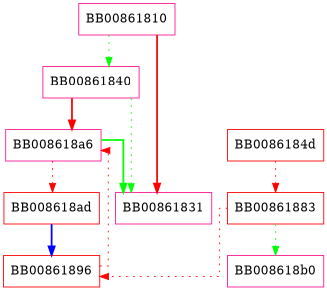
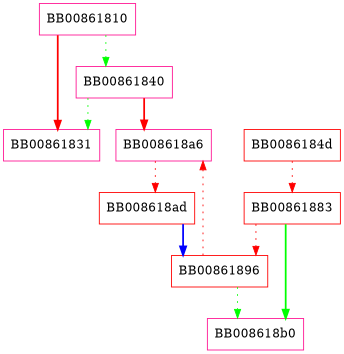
(123, 151) -> none
(276, 235) -> (286, 267)
none -> (238, 298)
